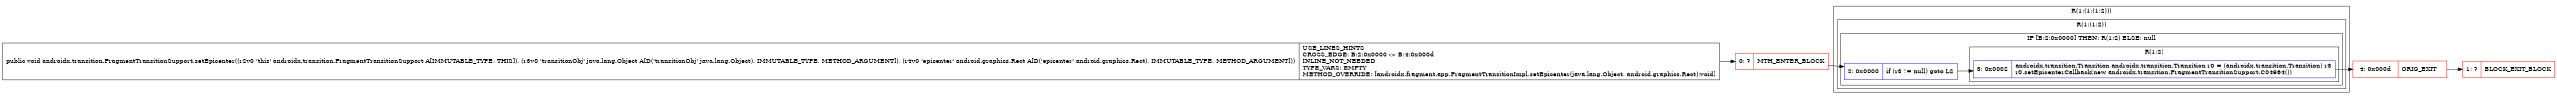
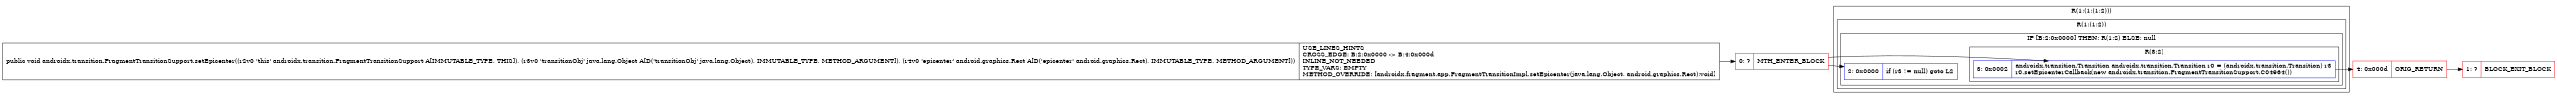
(2154, 52) -> (2154, 52)
(2419, 69) -> (2419, 69)
(1963, 71) -> (1936, 56)
